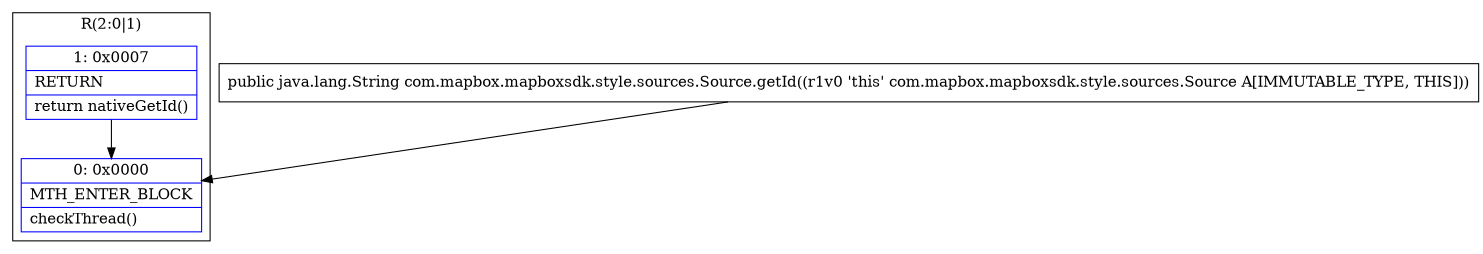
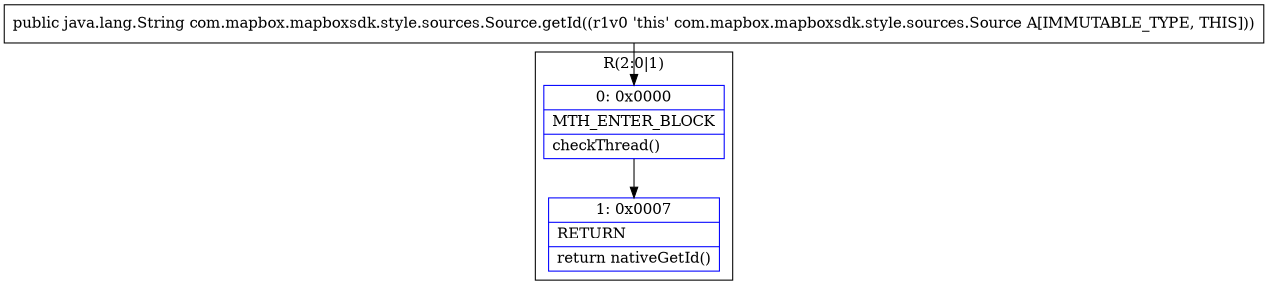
(111, 134) -> (634, 173)
